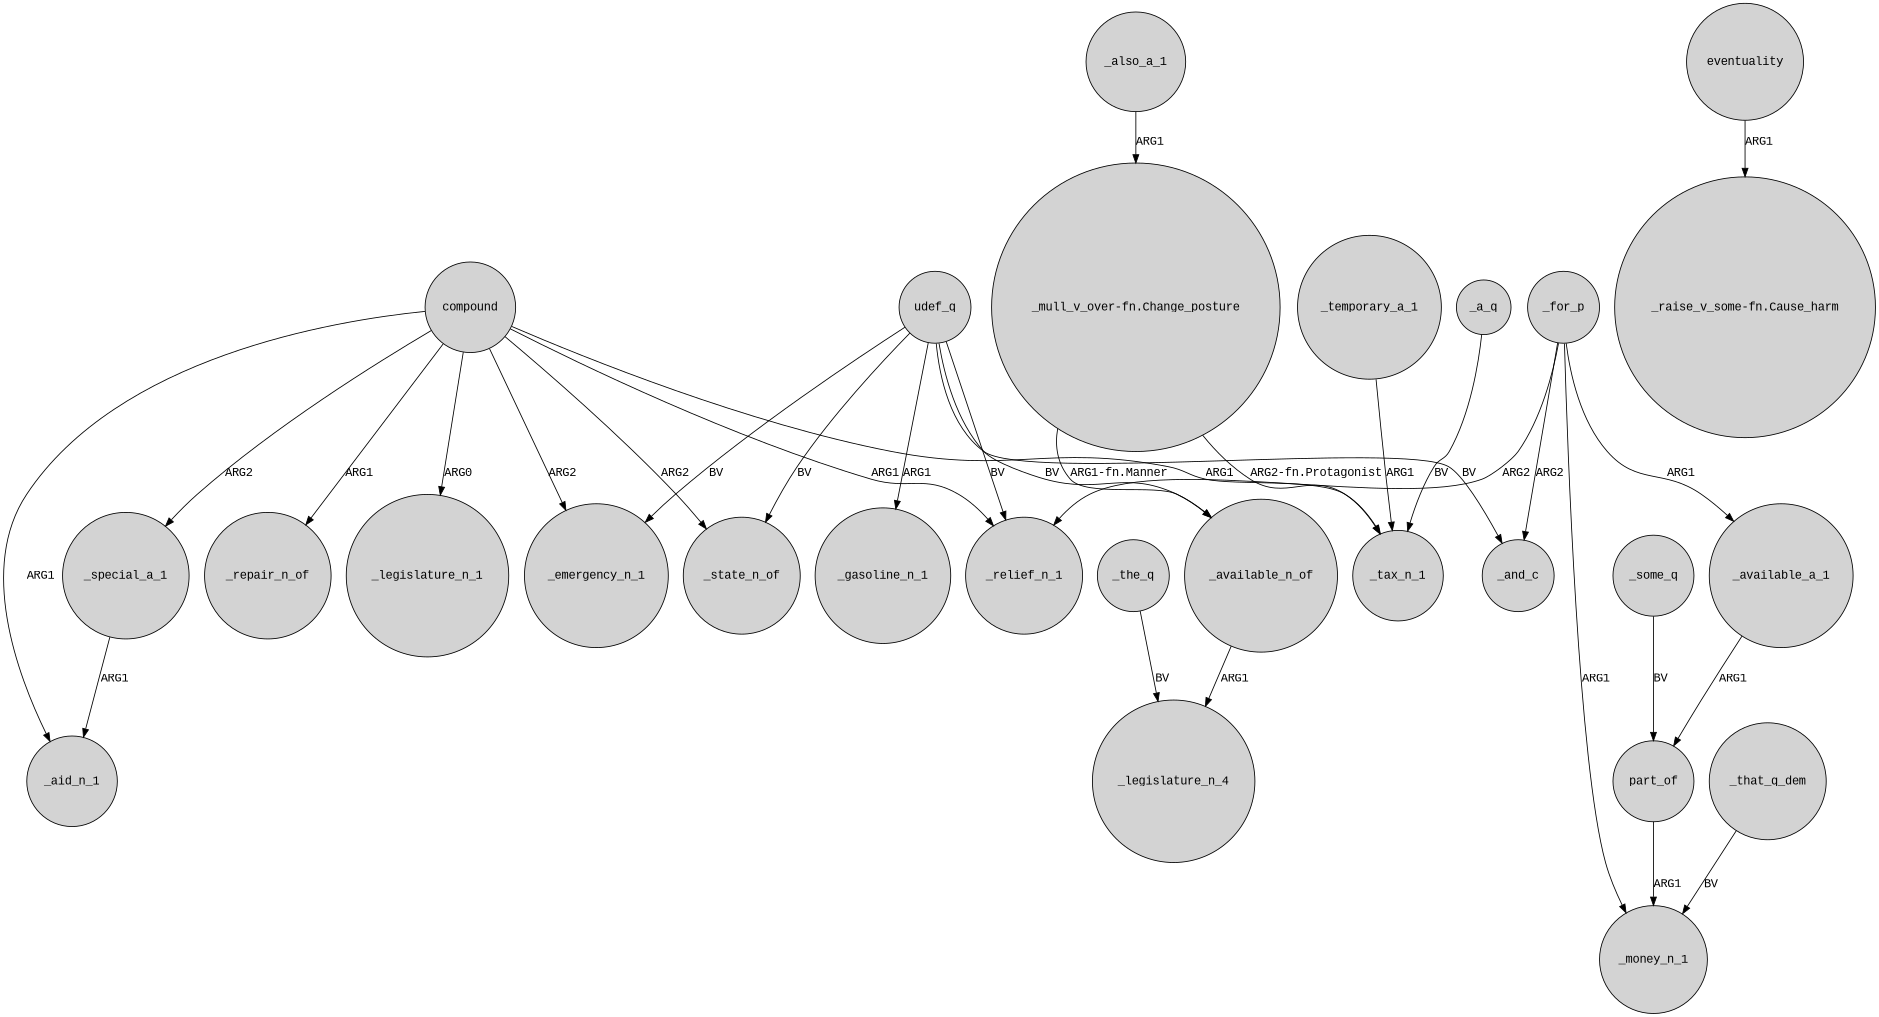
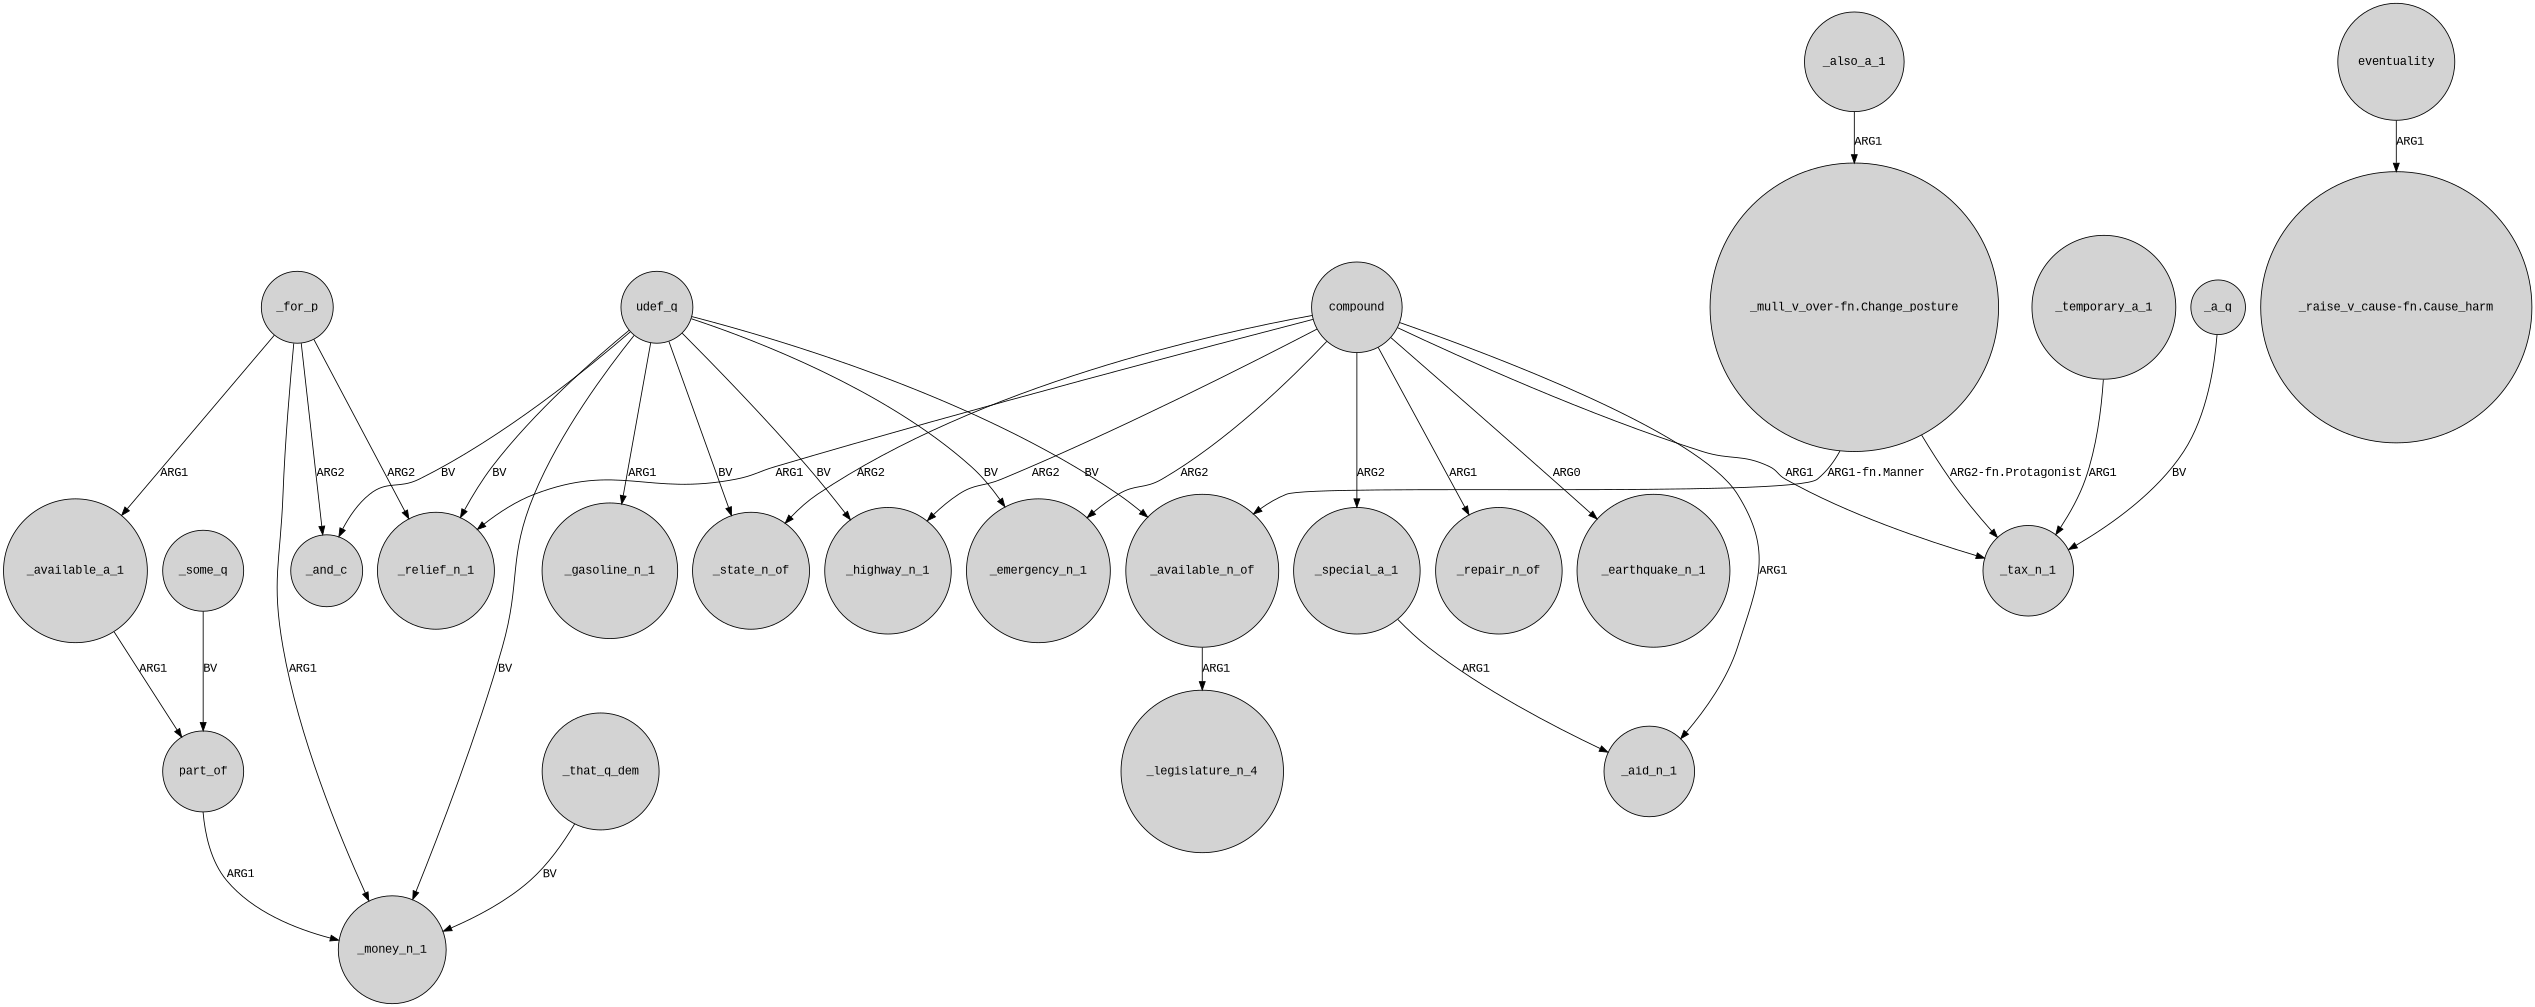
(1745, 307) -> (2396, 307)
none -> (888, 571)
(427, 576) -> (1653, 571)
(1133, 576) -> none
none -> (511, 605)
